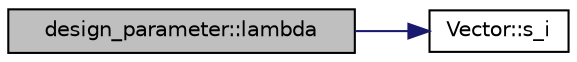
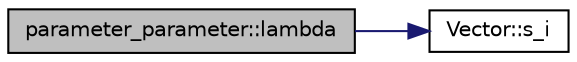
(182, 31) -> (182, 31)
